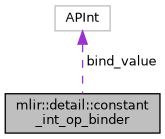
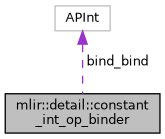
(120, 62) -> (116, 62)
